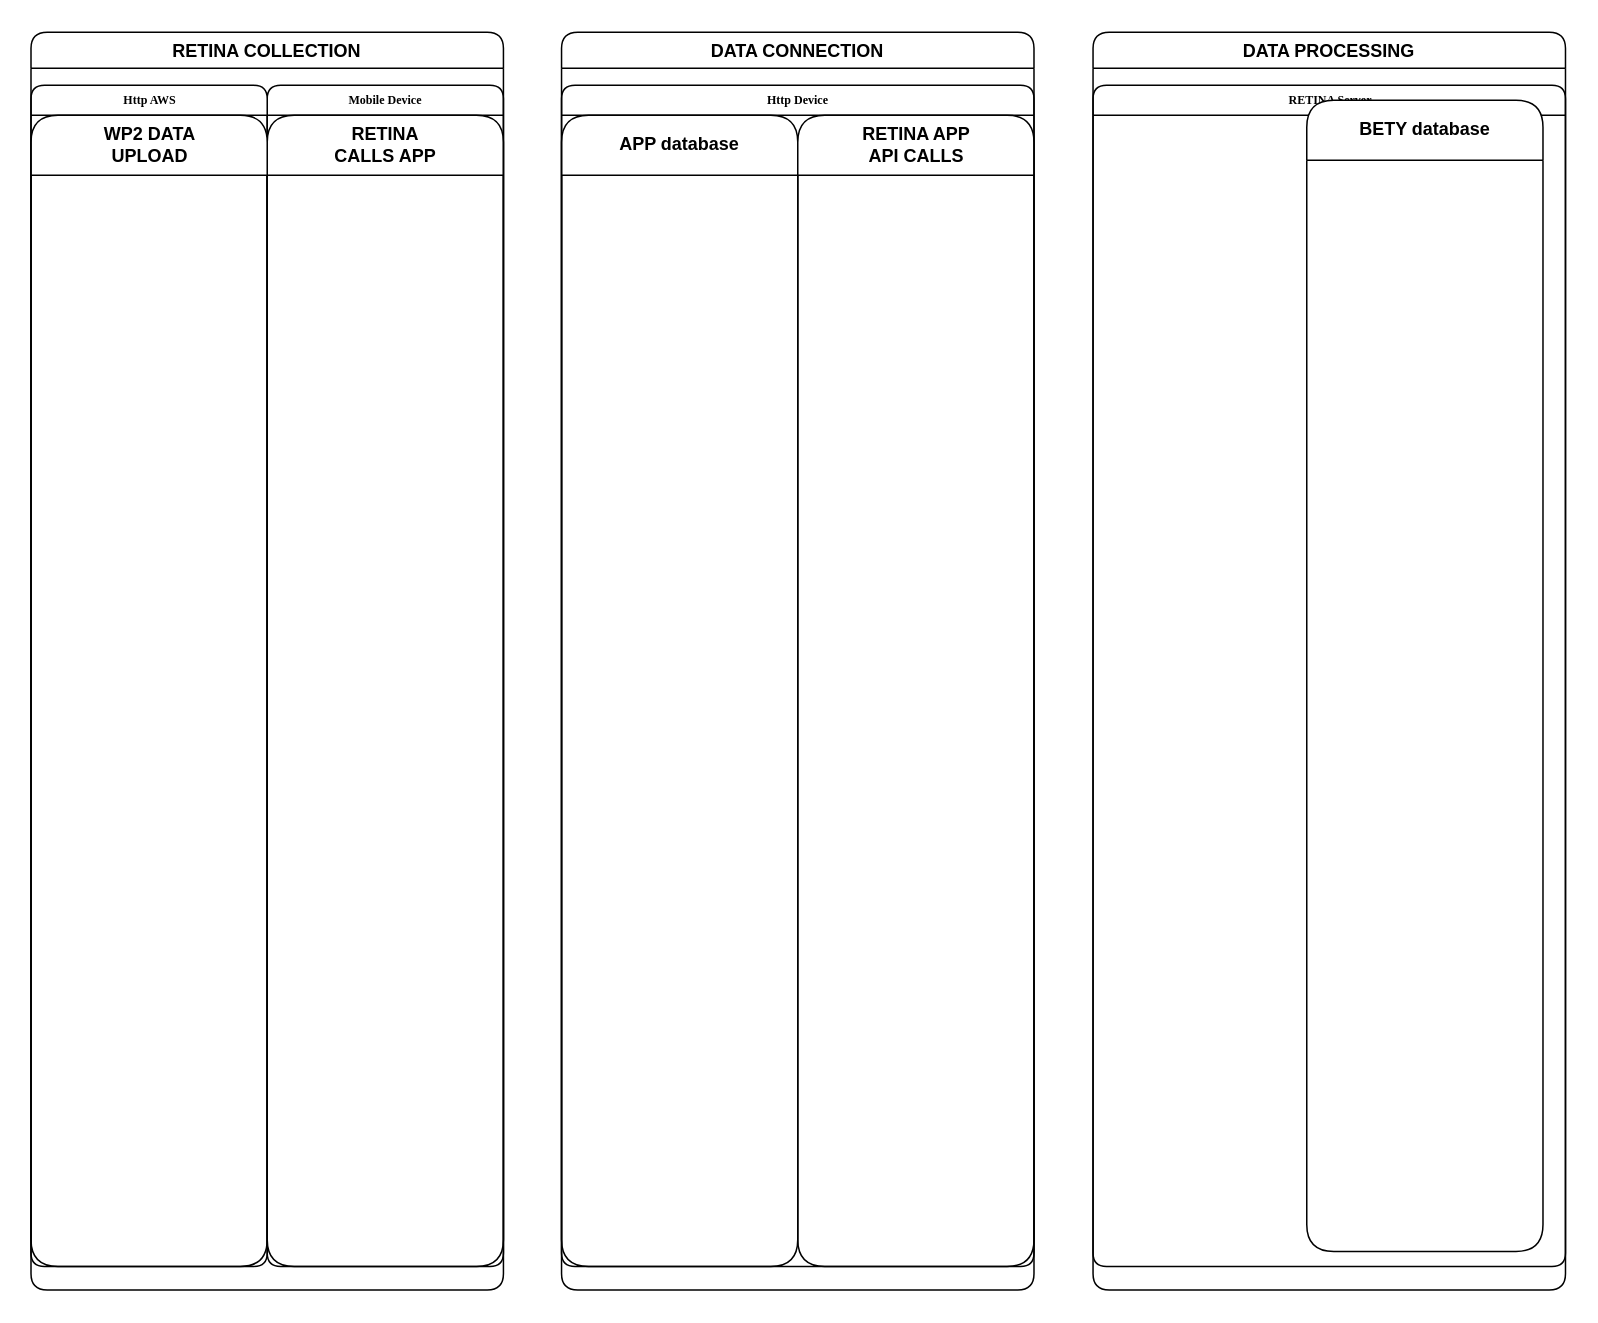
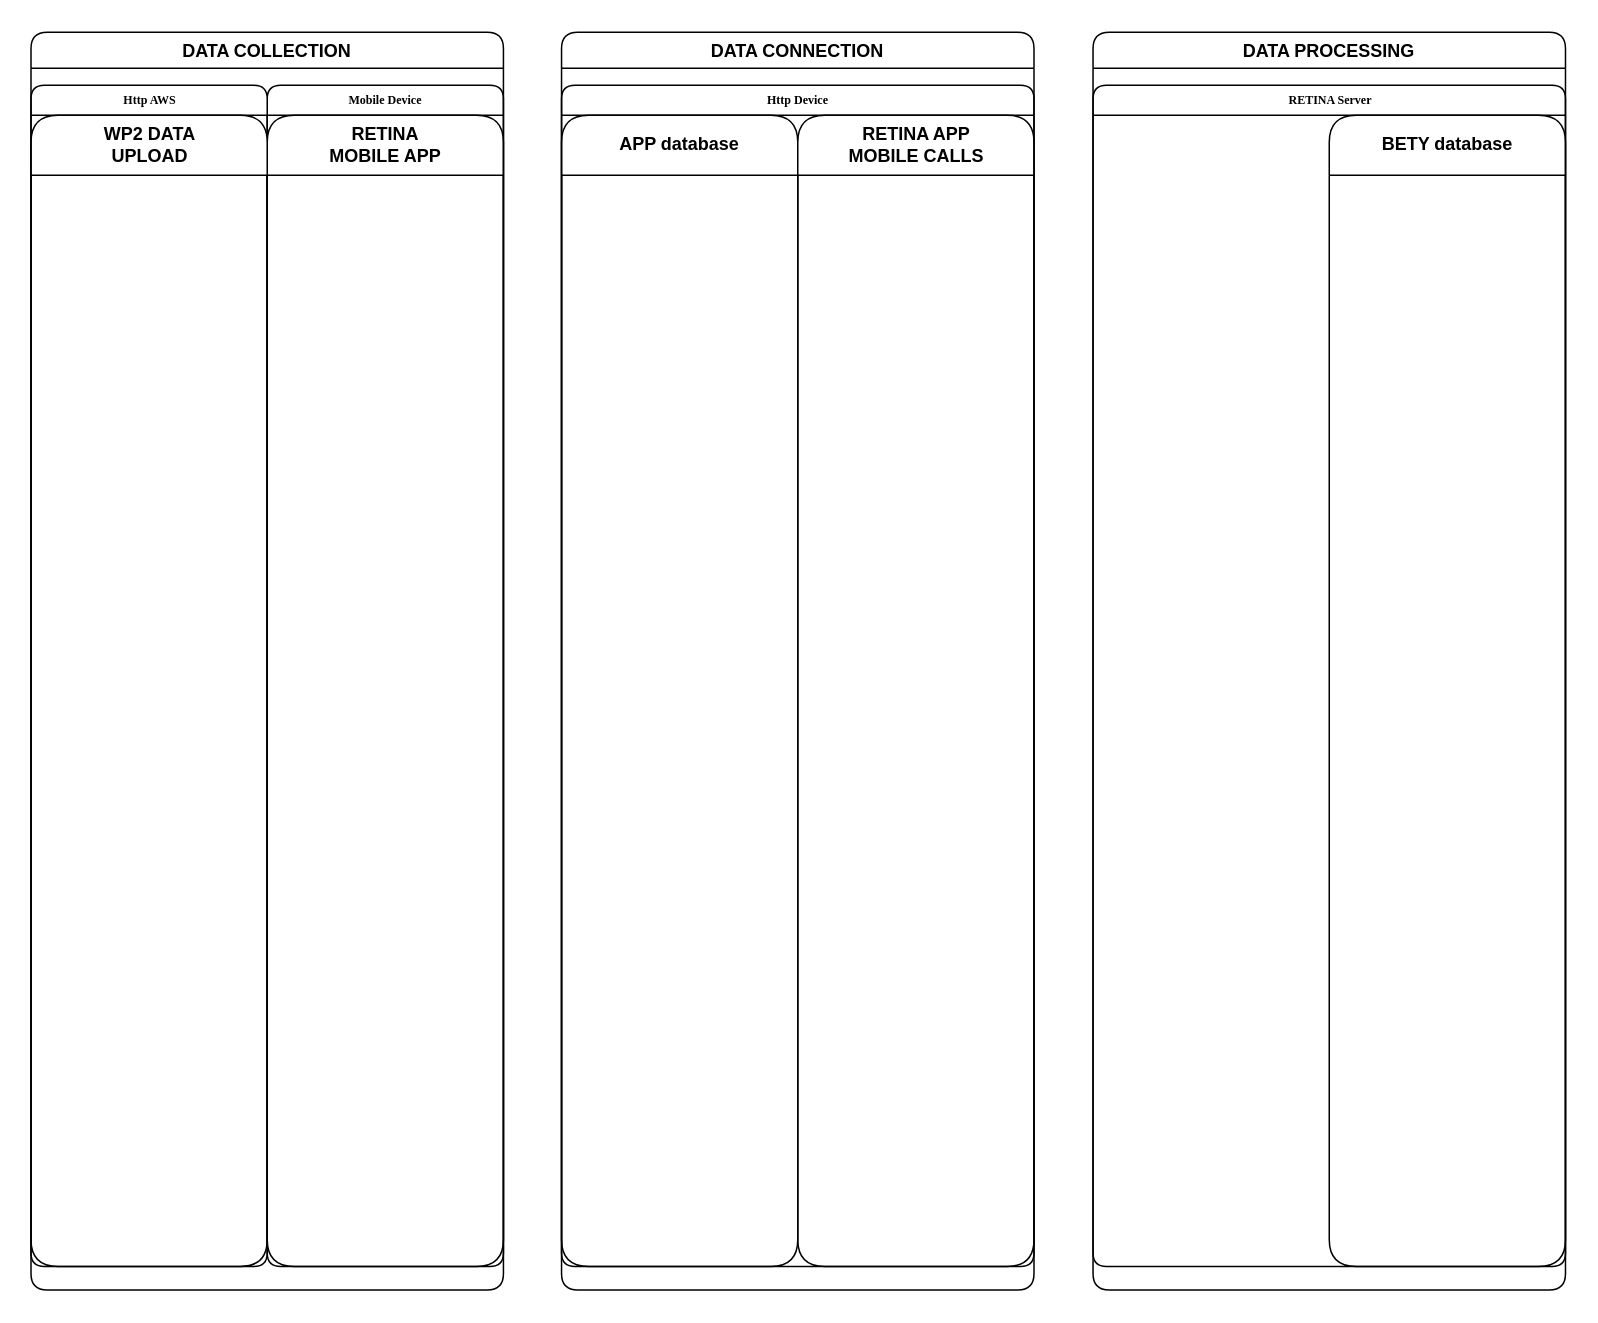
(266, 51) -> (266, 51)
(386, 145) -> (386, 145)
(917, 145) -> (917, 145)
(1425, 676) -> (1447, 691)
